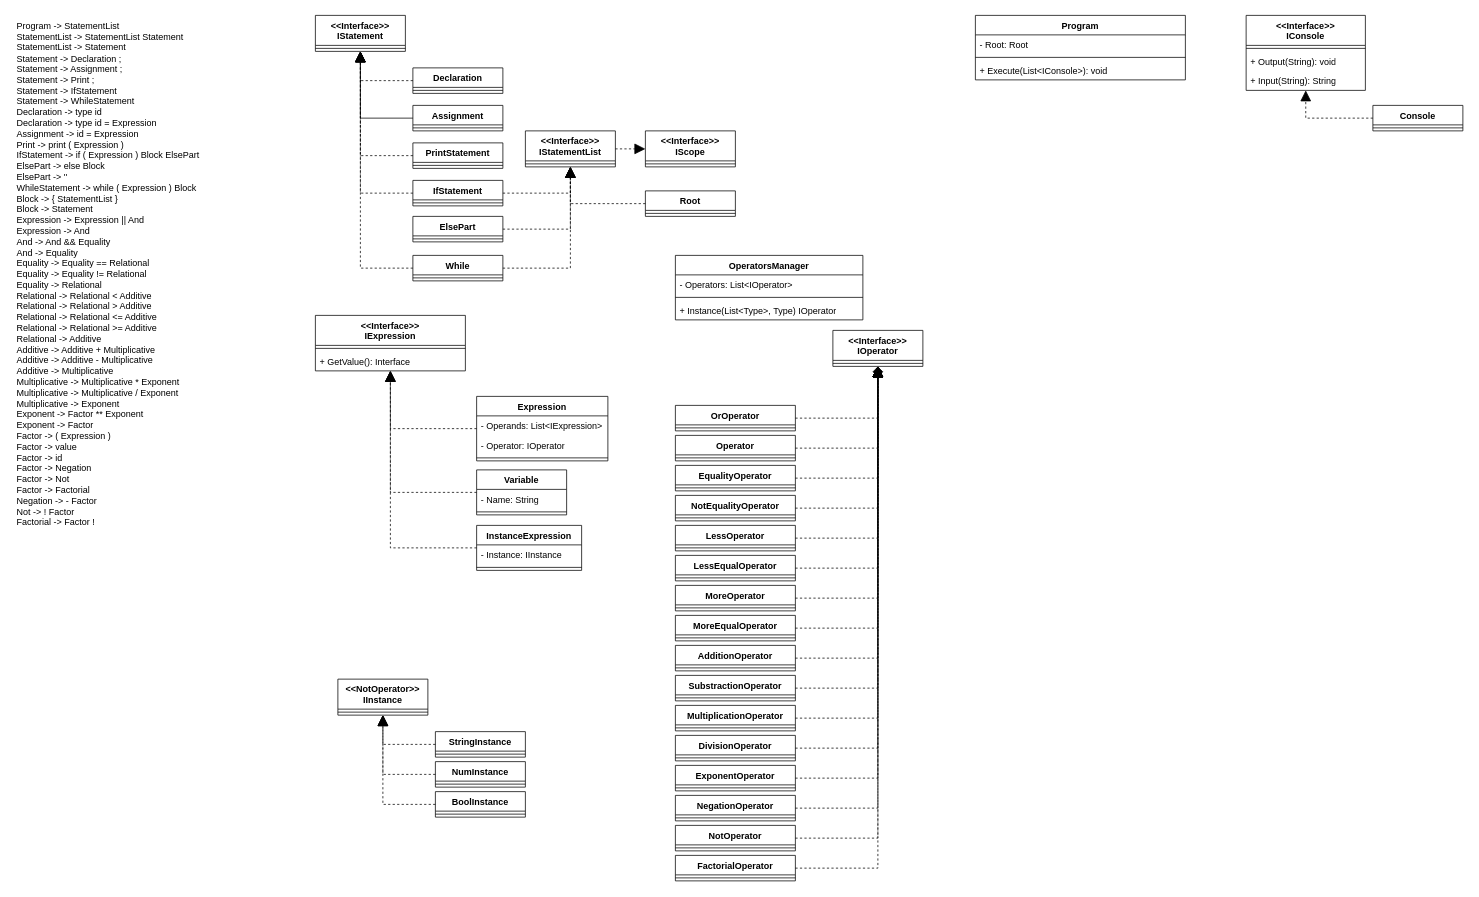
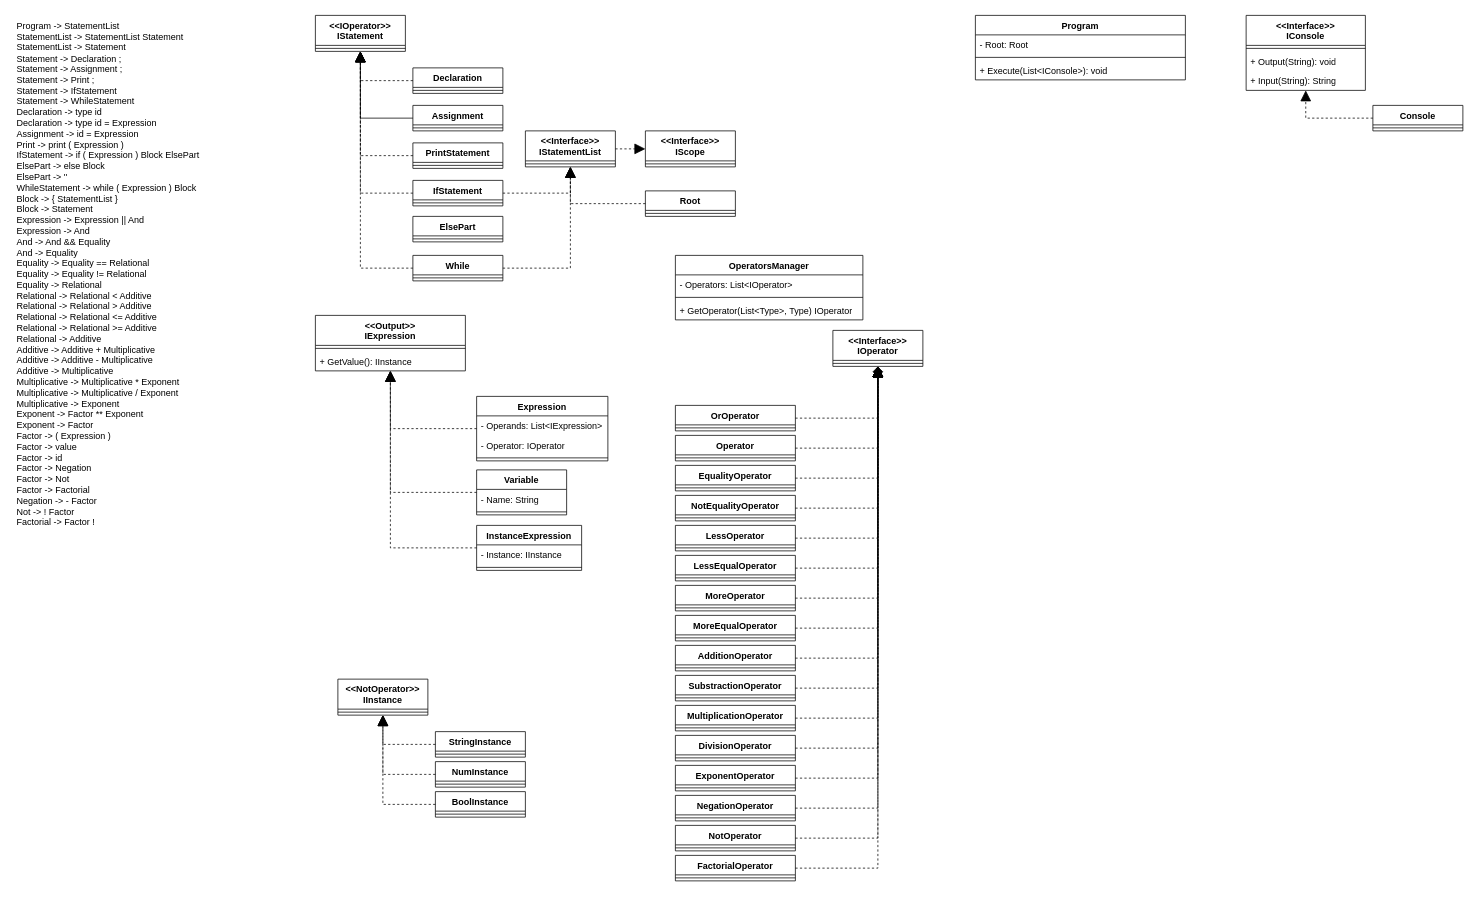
(360, 31) -> (360, 31)
(535, 229) -> none
(770, 311) -> (770, 316)
(390, 331) -> (390, 331)
(373, 362) -> (373, 362)
